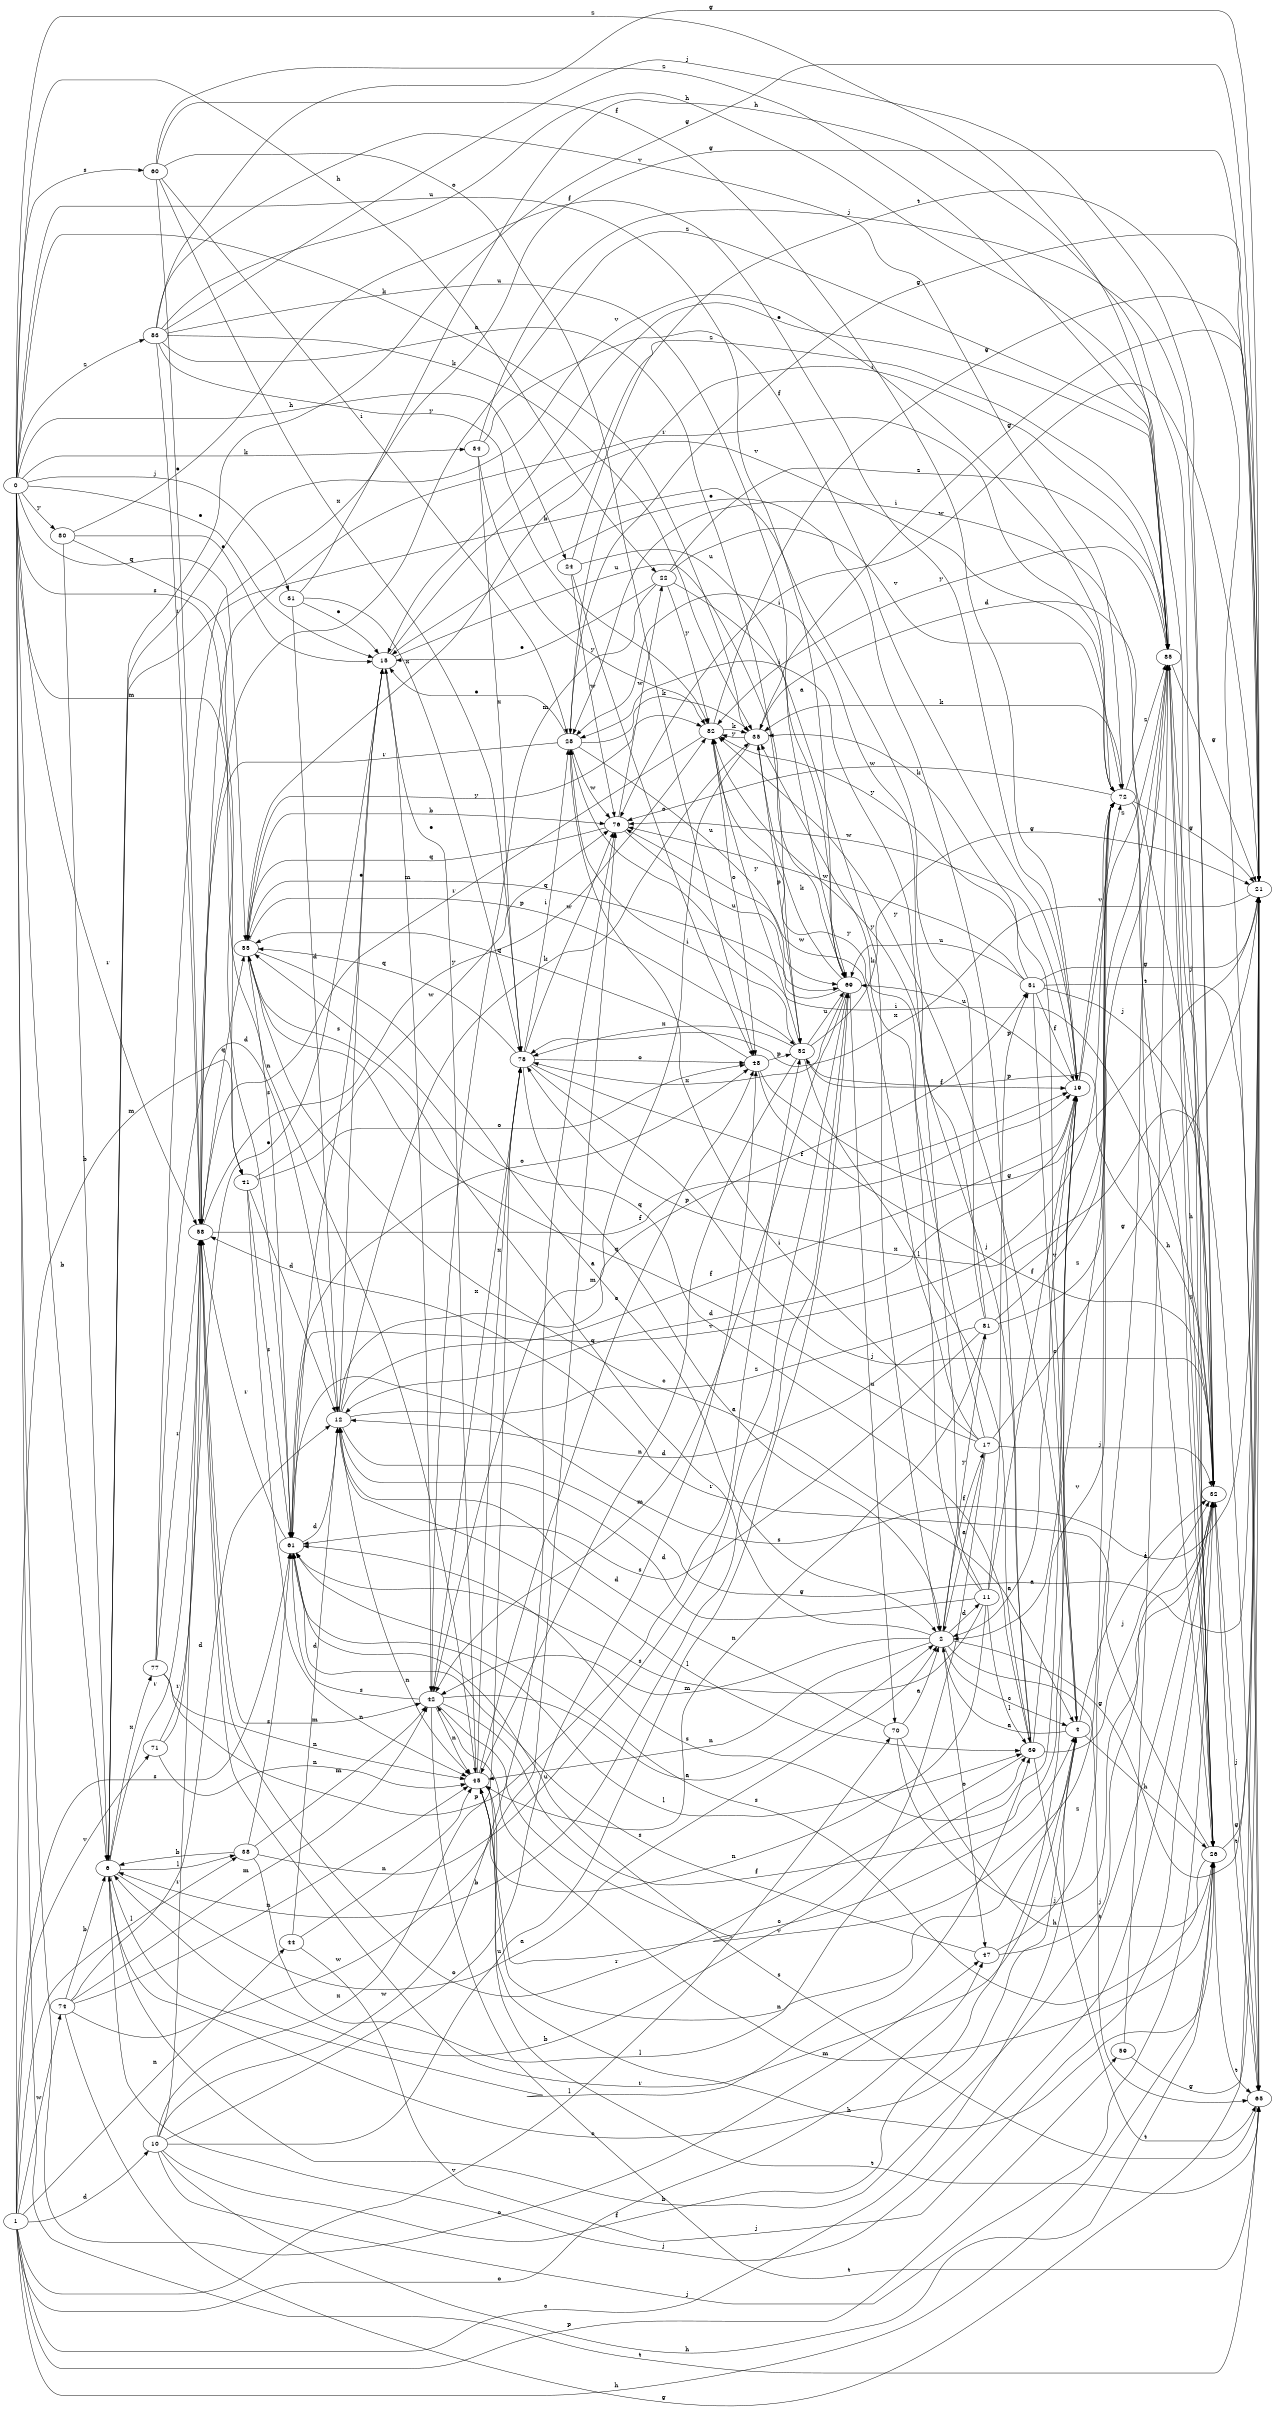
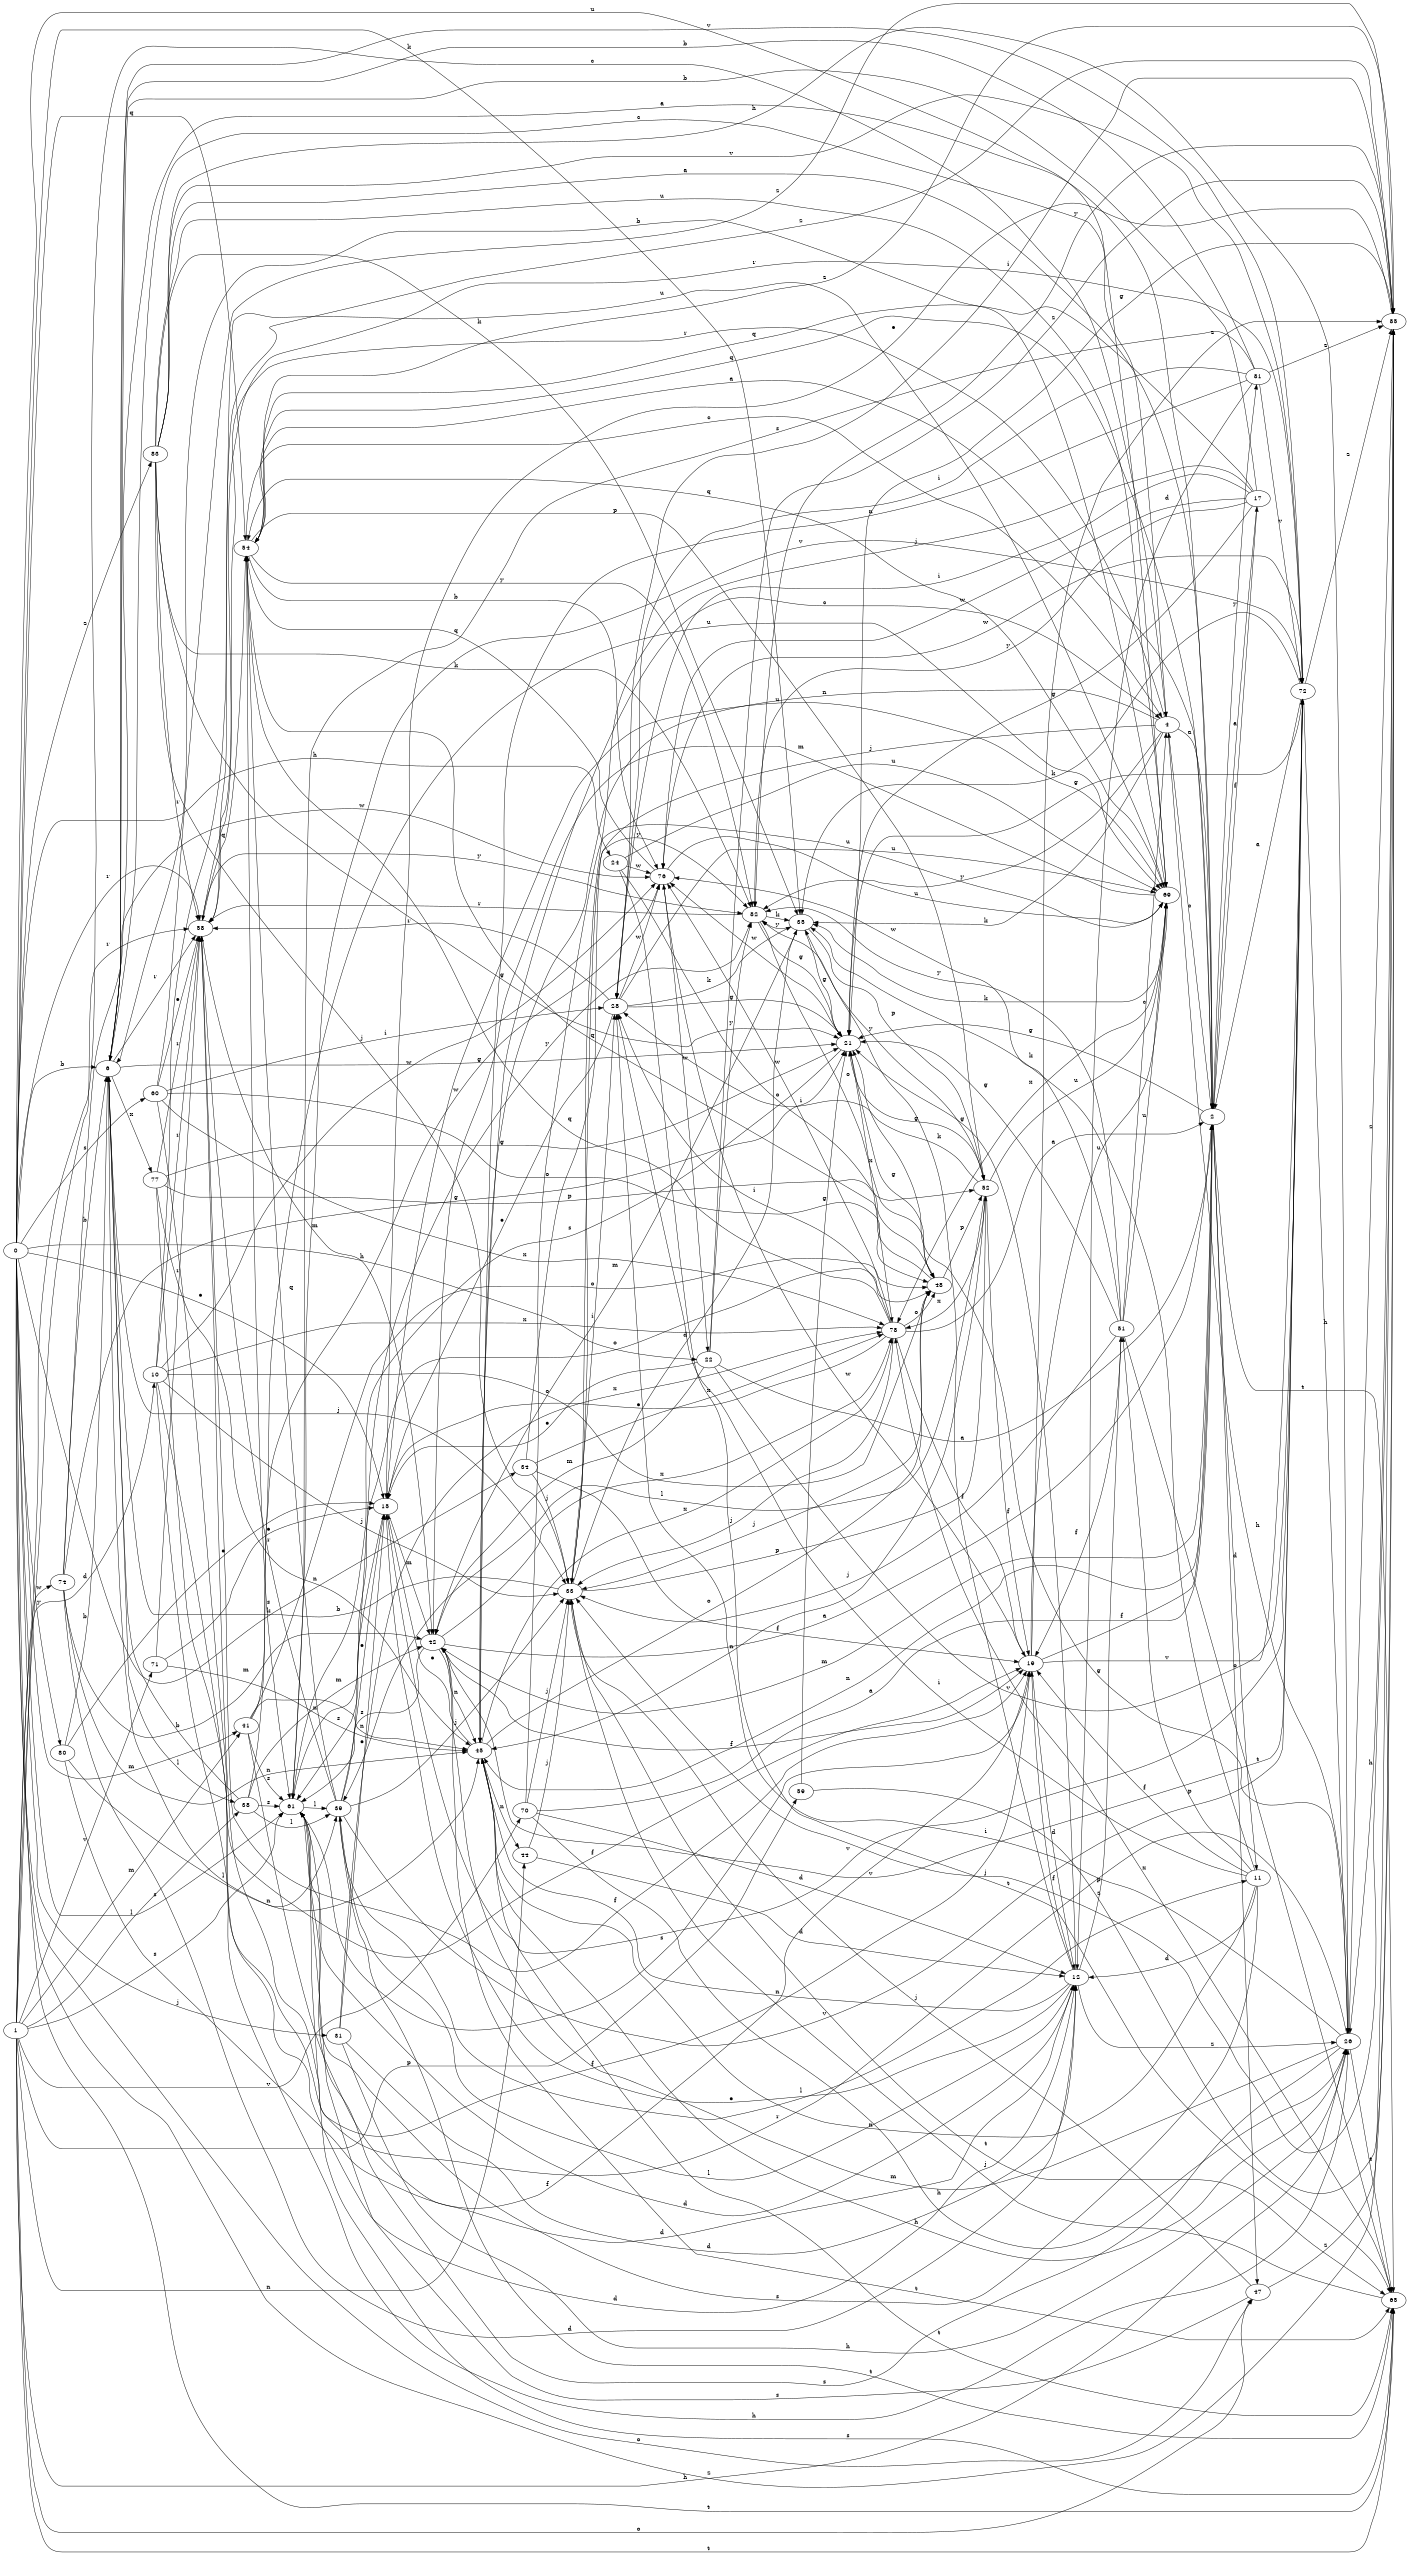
(431, 411) -> (456, 666)
(683, 425) -> (942, 201)
(246, 948) -> (246, 548)
(966, 1306) -> (1179, 2047)
(868, 1356) -> (560, 1068)
(235, 1394) -> (44, 1444)
none -> (625, 1407)
(1214, 1494) -> (570, 1591)
(1010, 1588) -> (1122, 1616)
(996, 1672) -> (738, 2114)
(399, 1870) -> (497, 1802)
none -> (568, 2552)
